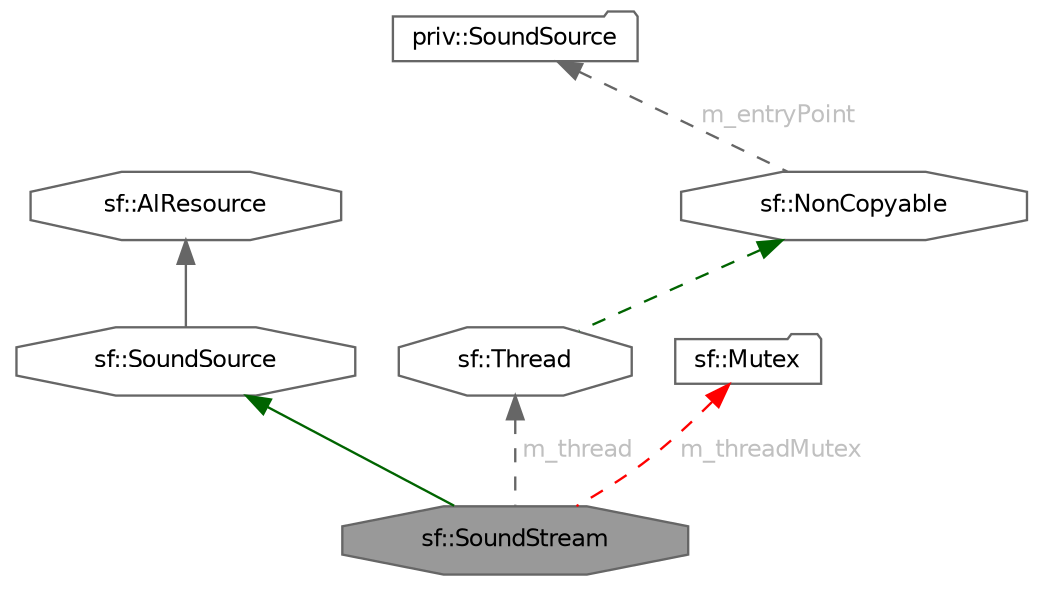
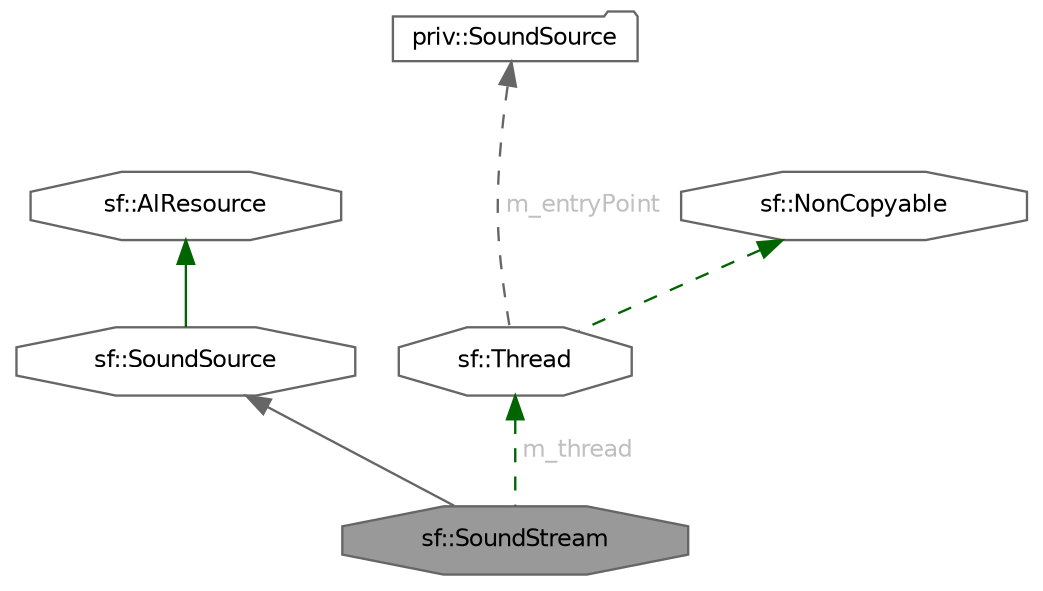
(683, 122) -> (498, 207)
(186, 295) -> (186, 295)
(748, 361) -> none
(361, 456) -> (361, 456)
(515, 463) -> (515, 463)
